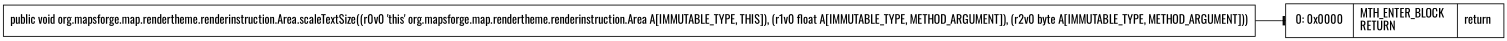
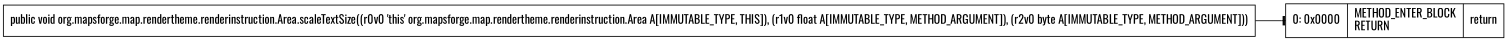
(1402, 14) -> (1405, 14)
